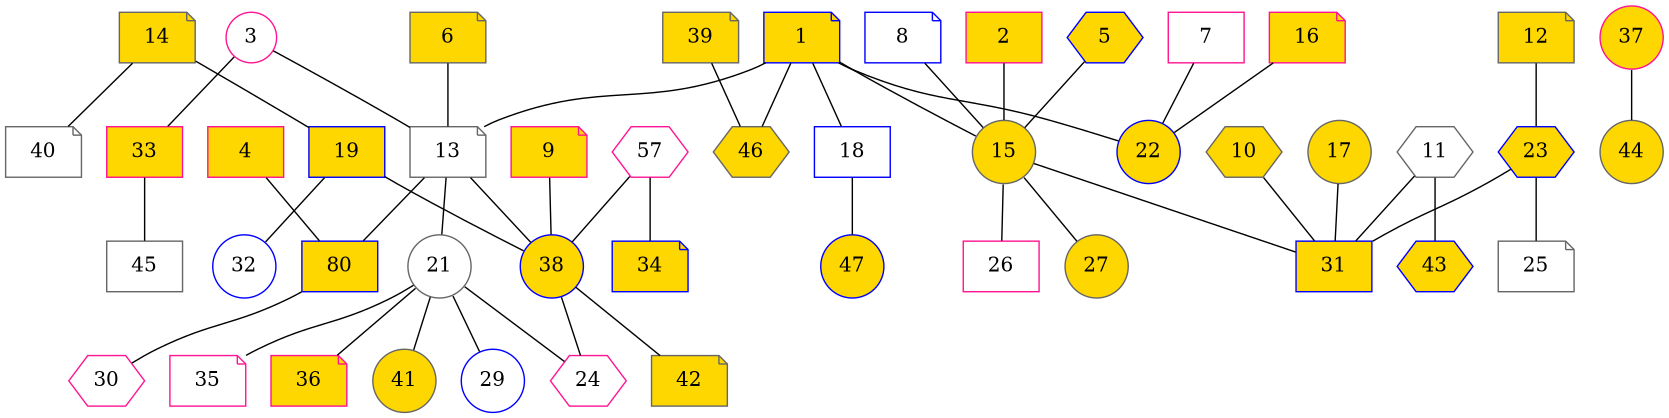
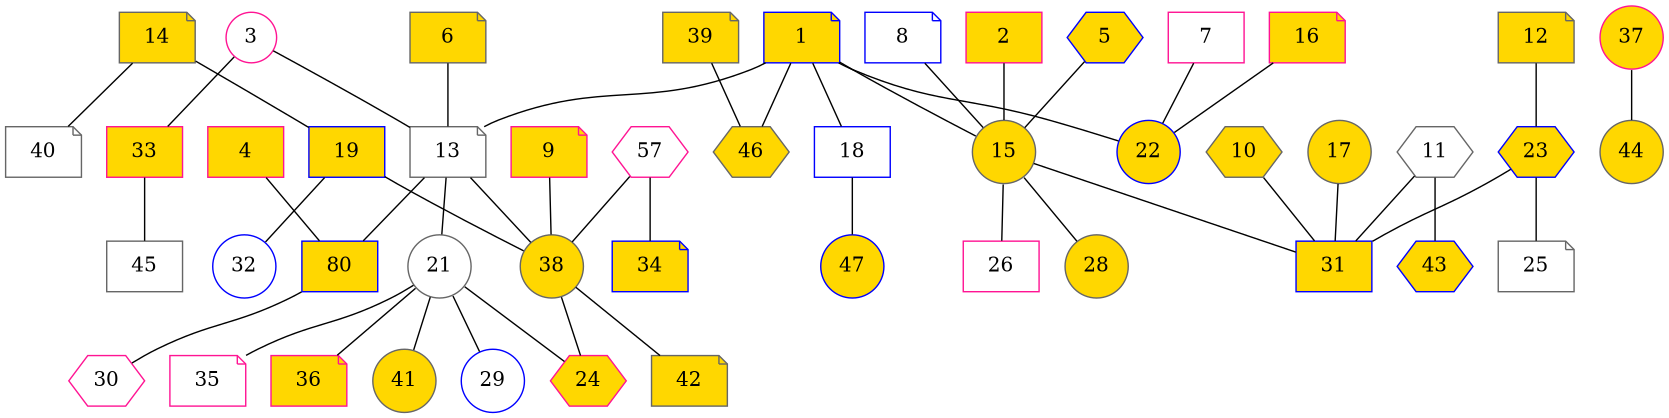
(552, 266) -> (552, 266)
(1097, 266) -> (1097, 266)
(588, 381) -> (588, 381)
